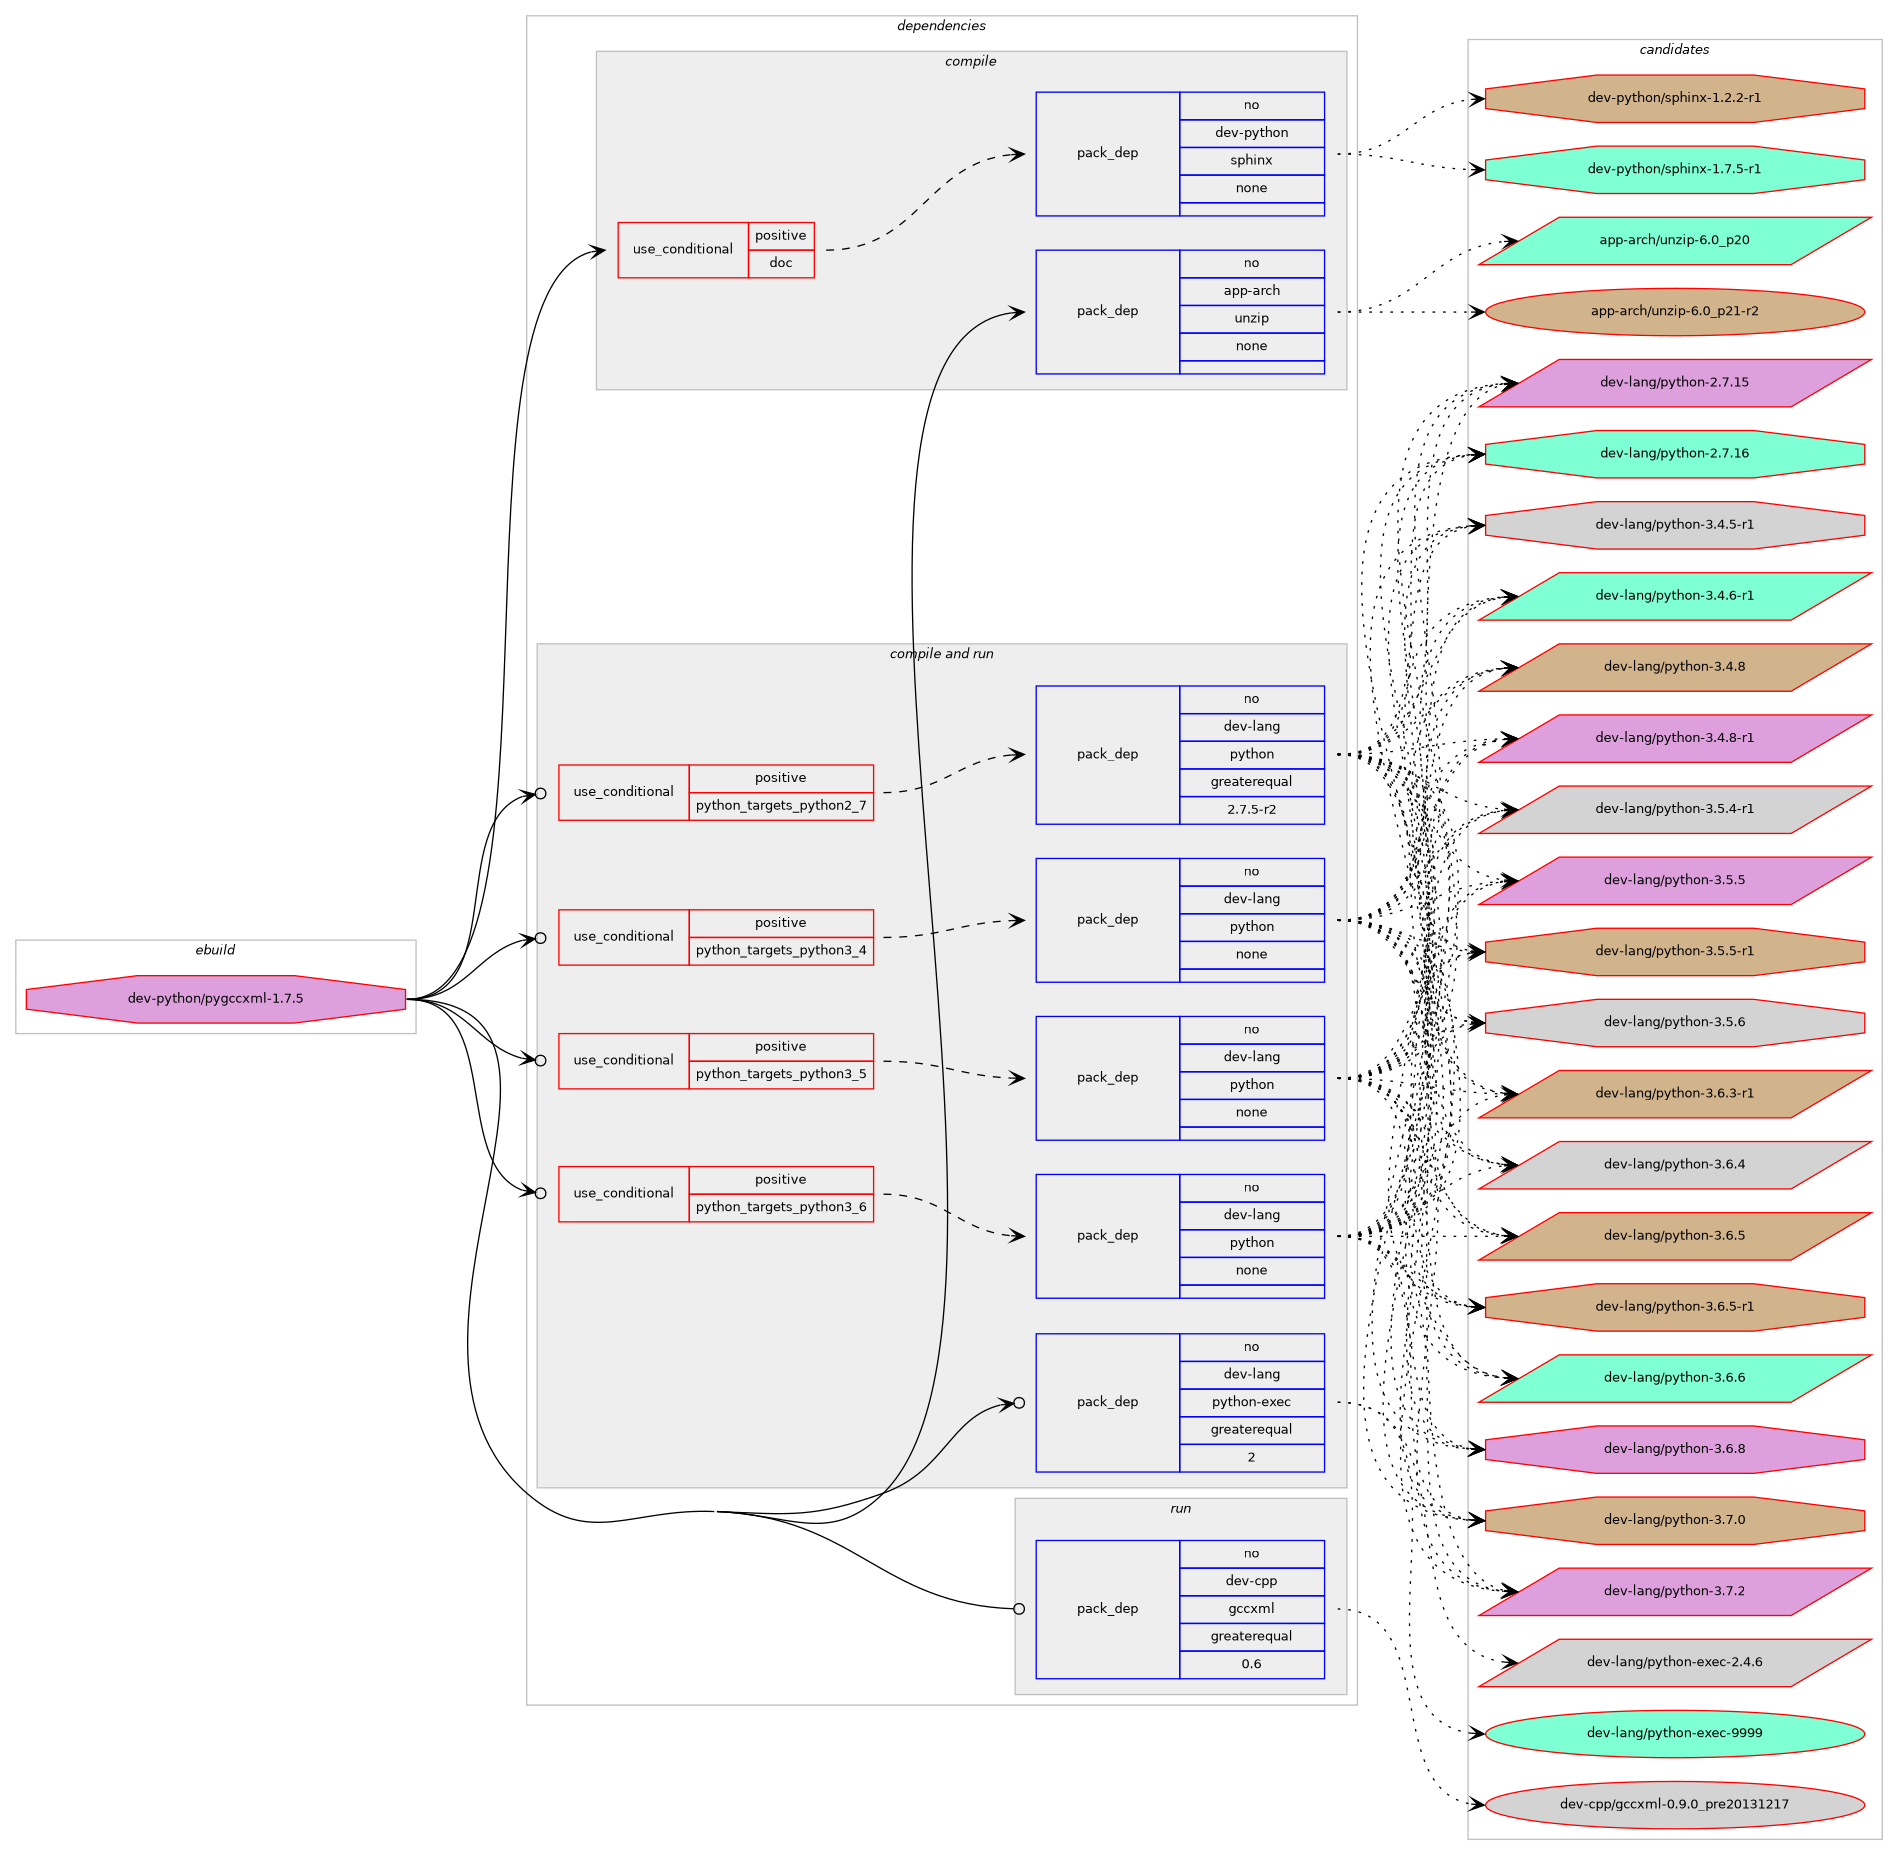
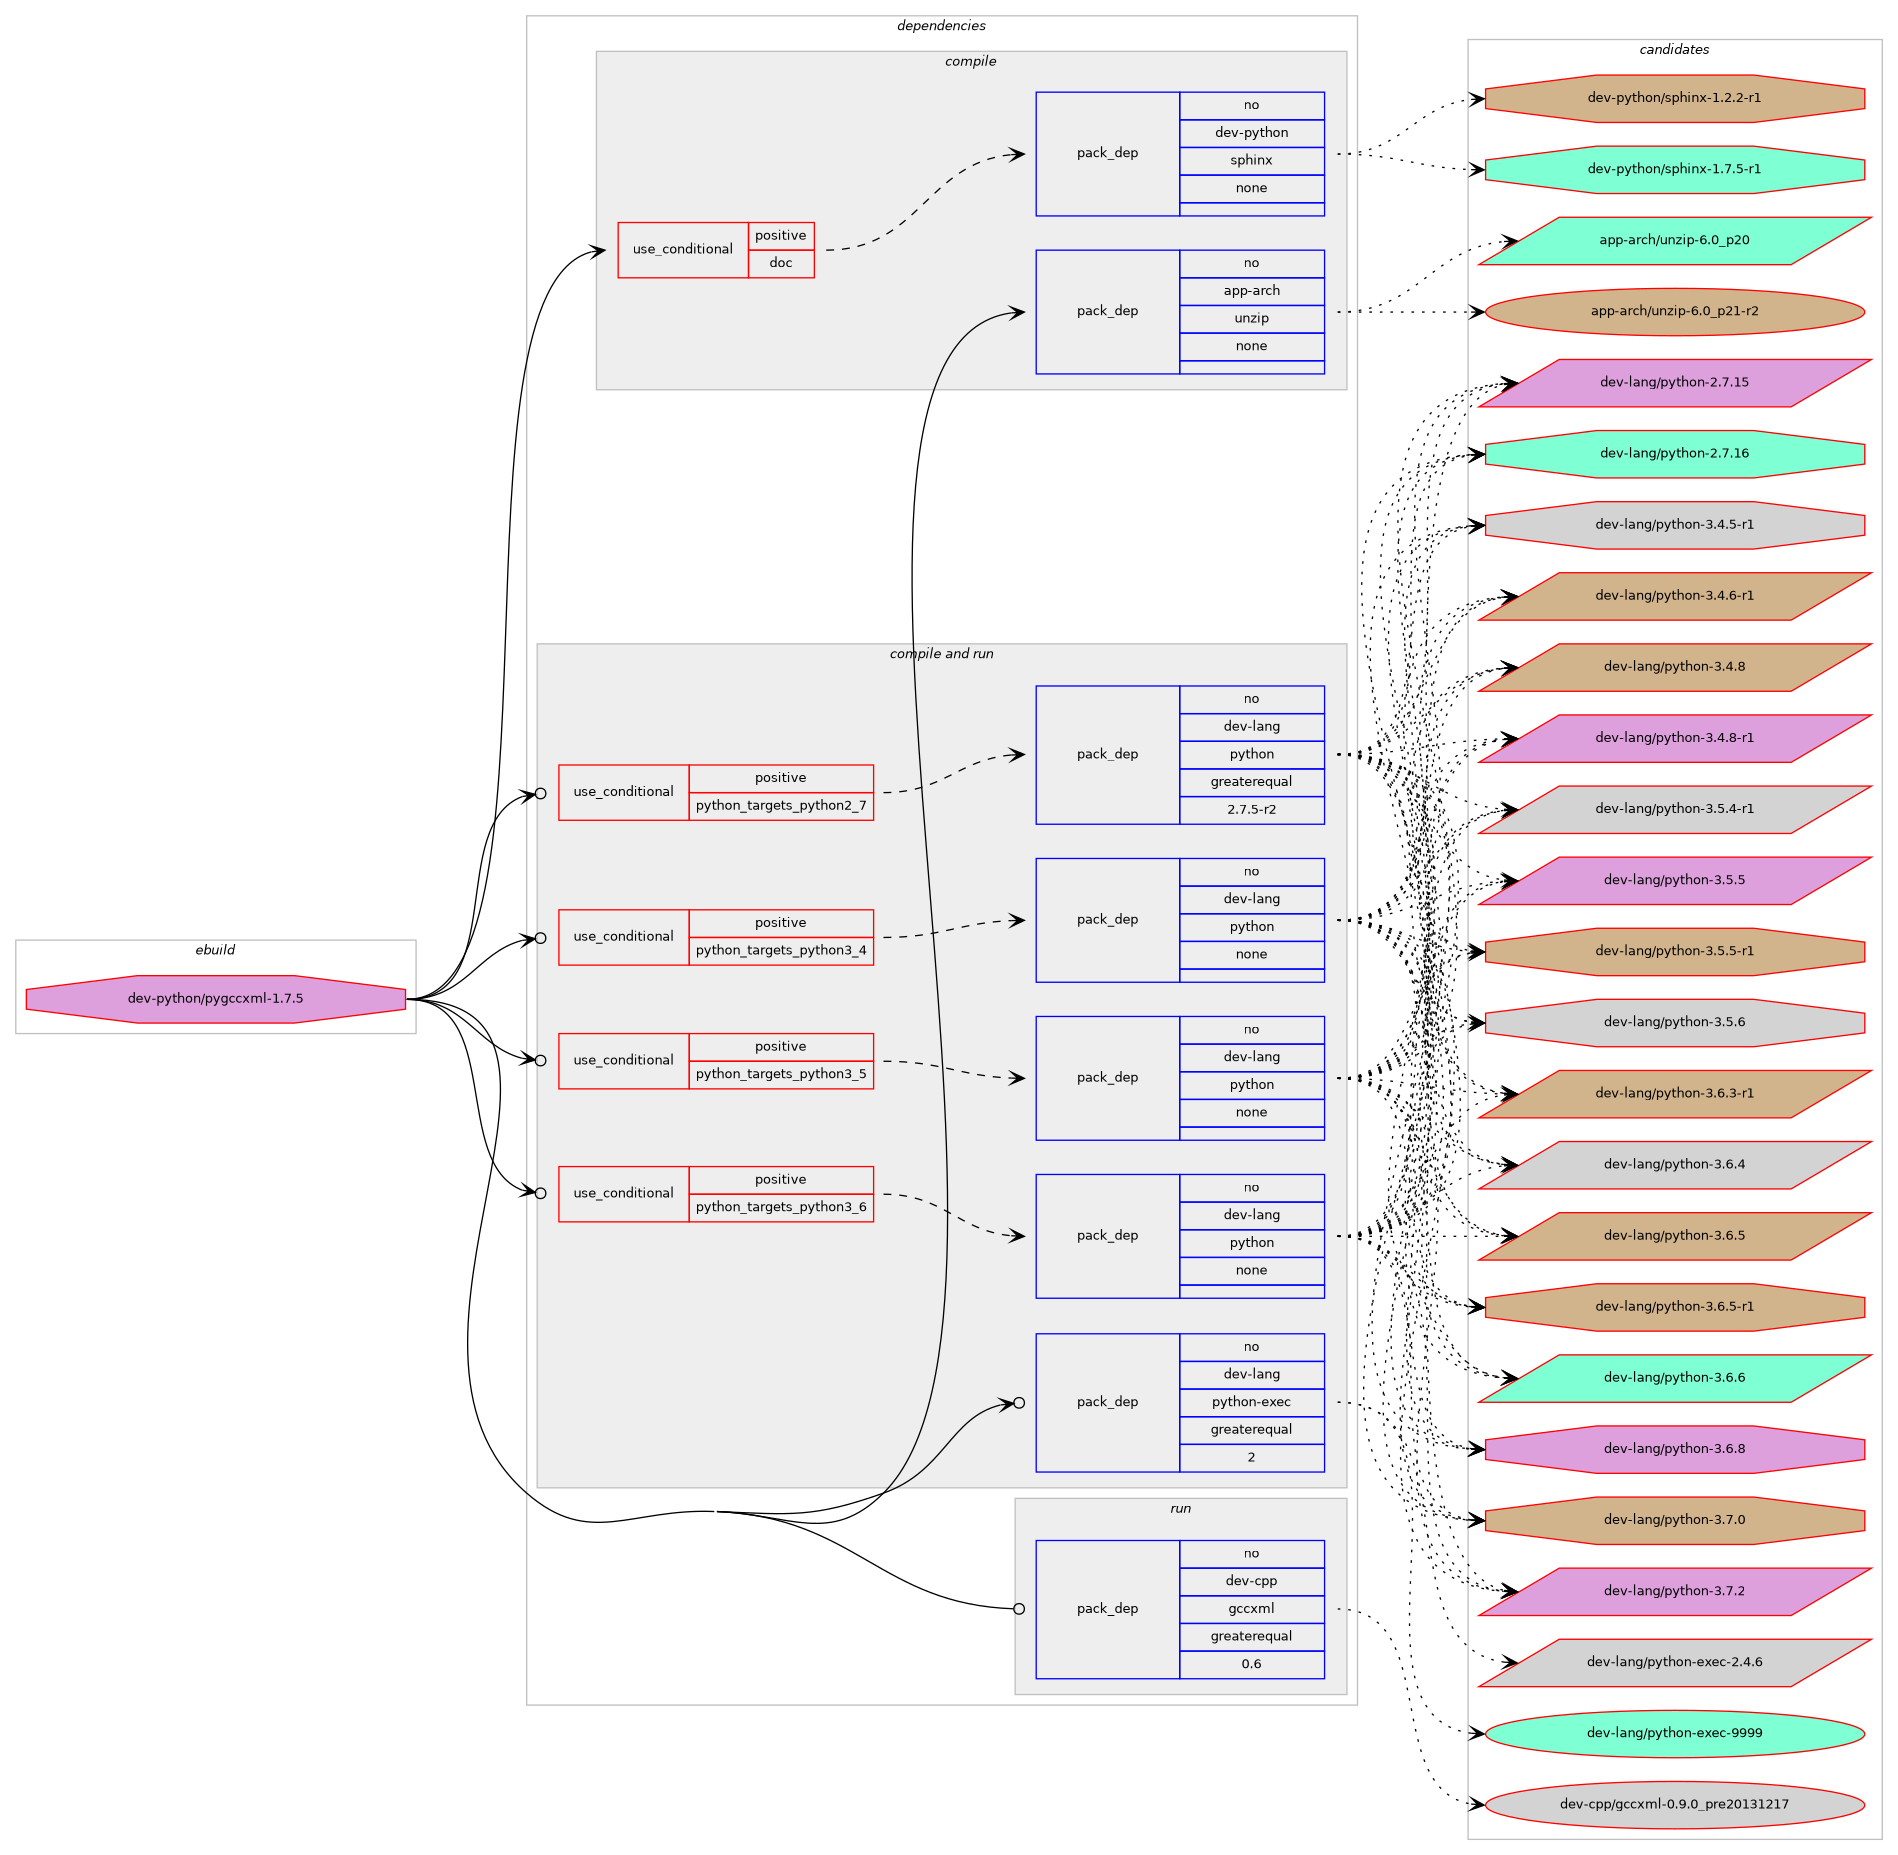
(1675, 596) -> (1675, 596)
